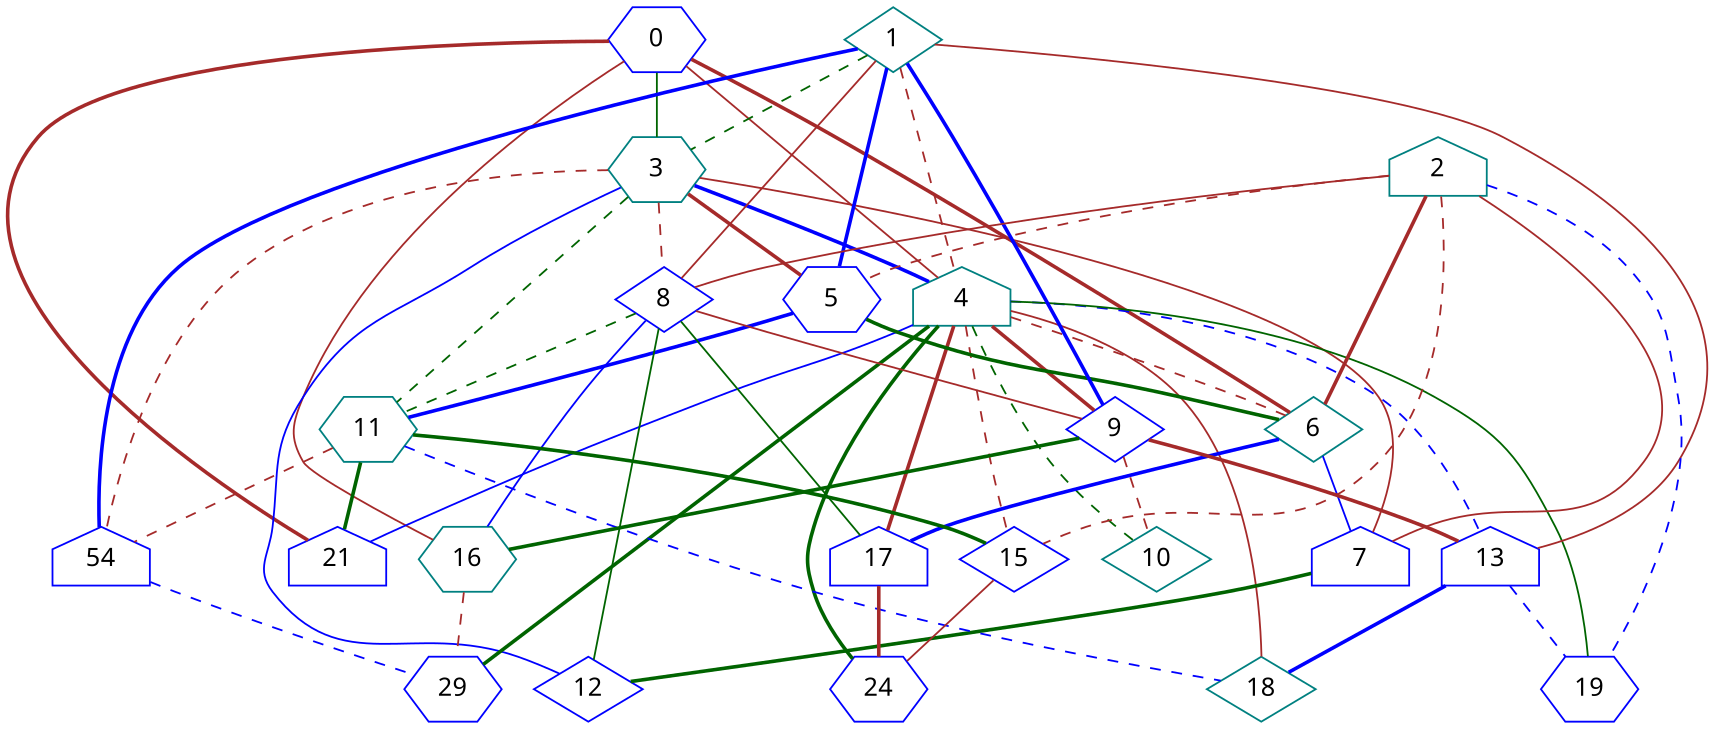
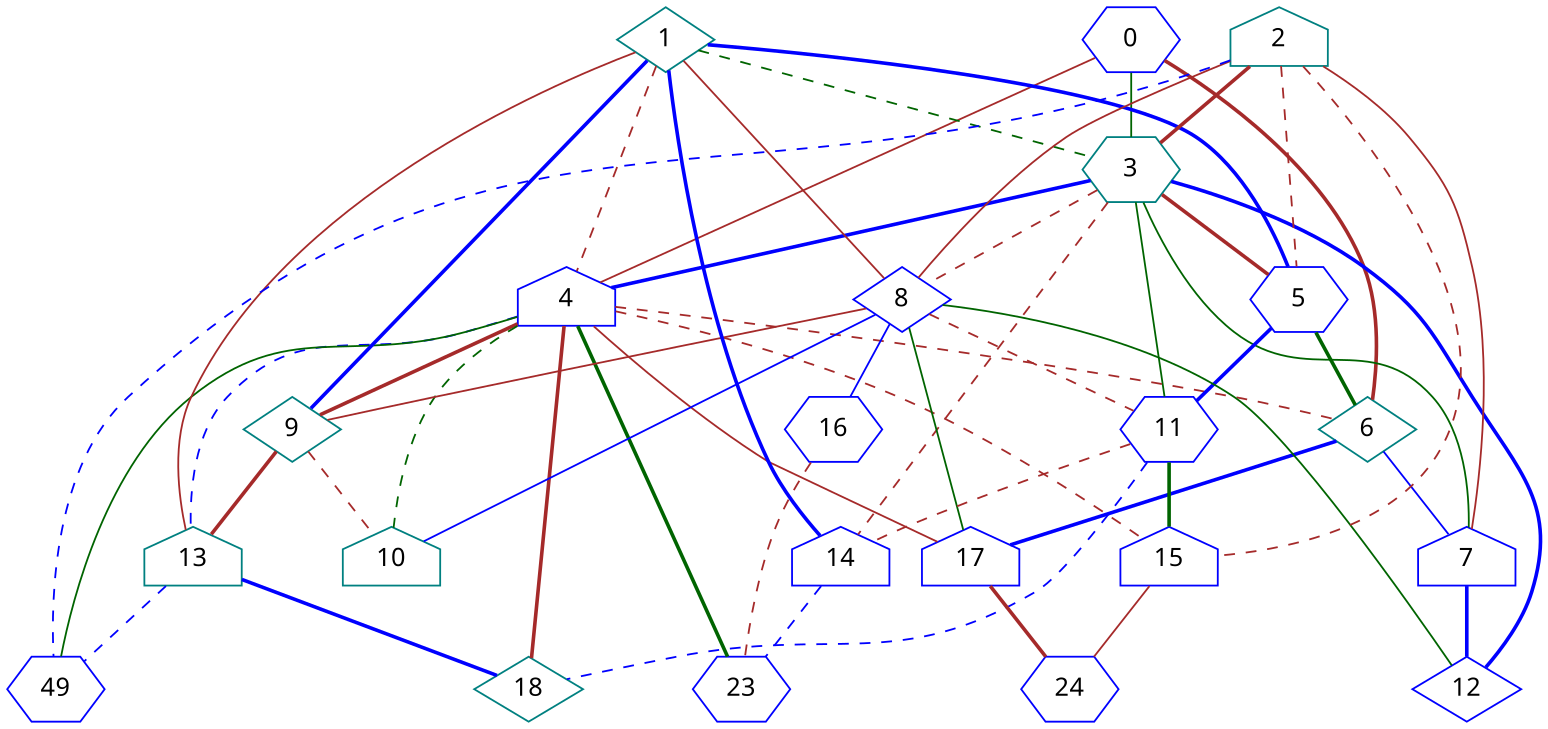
(1121, 270) -> (1312, 359)
(367, 289) -> none
(962, 299) -> (567, 299)
(512, 300) -> (1150, 299)
(1376, 300) -> (1205, 105)
(520, 363) -> (1072, 382)
none -> (650, 428)
(921, 428) -> (746, 447)
(368, 429) -> (1169, 429)
(1115, 429) -> (292, 429)
(1206, 431) -> (548, 492)
(279, 455) -> (1442, 348)
(835, 474) -> none
(766, 499) -> none
(101, 559) -> (841, 559)
(338, 559) -> none
(467, 559) -> (834, 429)
(1014, 559) -> (1169, 559)
(1157, 559) -> (392, 559)
(1490, 559) -> (193, 559)
(1006, 627) -> (1467, 621)
(453, 689) -> (742, 689)
(1590, 689) -> (56, 689)
